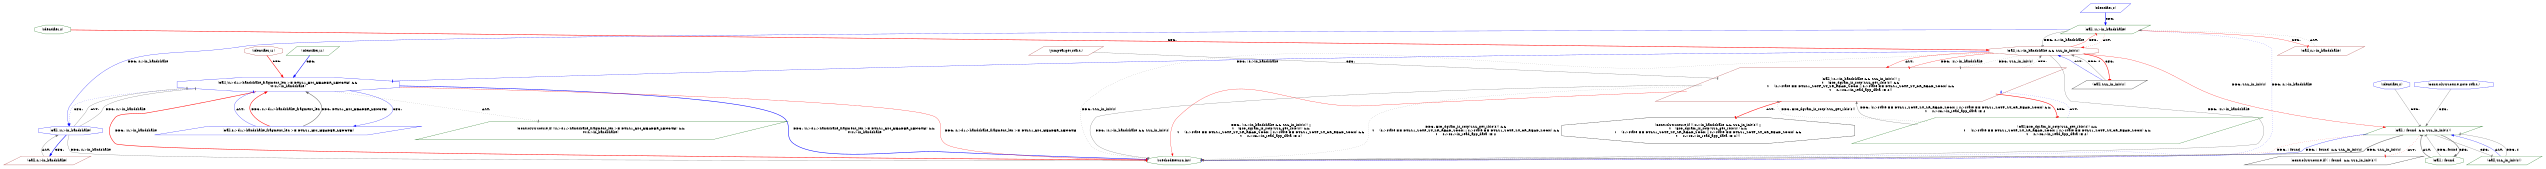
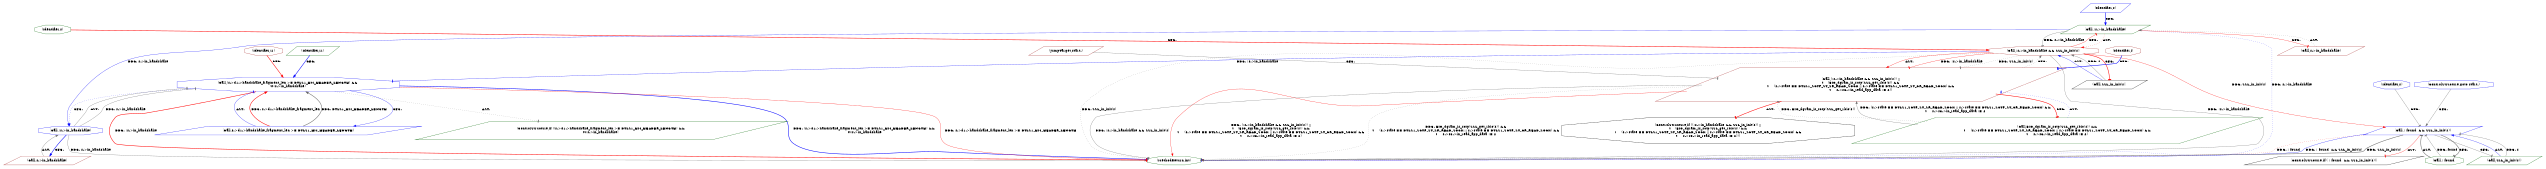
none -> (2123, 51)
(2423, 131) -> (2423, 131)
(2456, 144) -> (2456, 144)
(2406, 150) -> (2406, 150)
